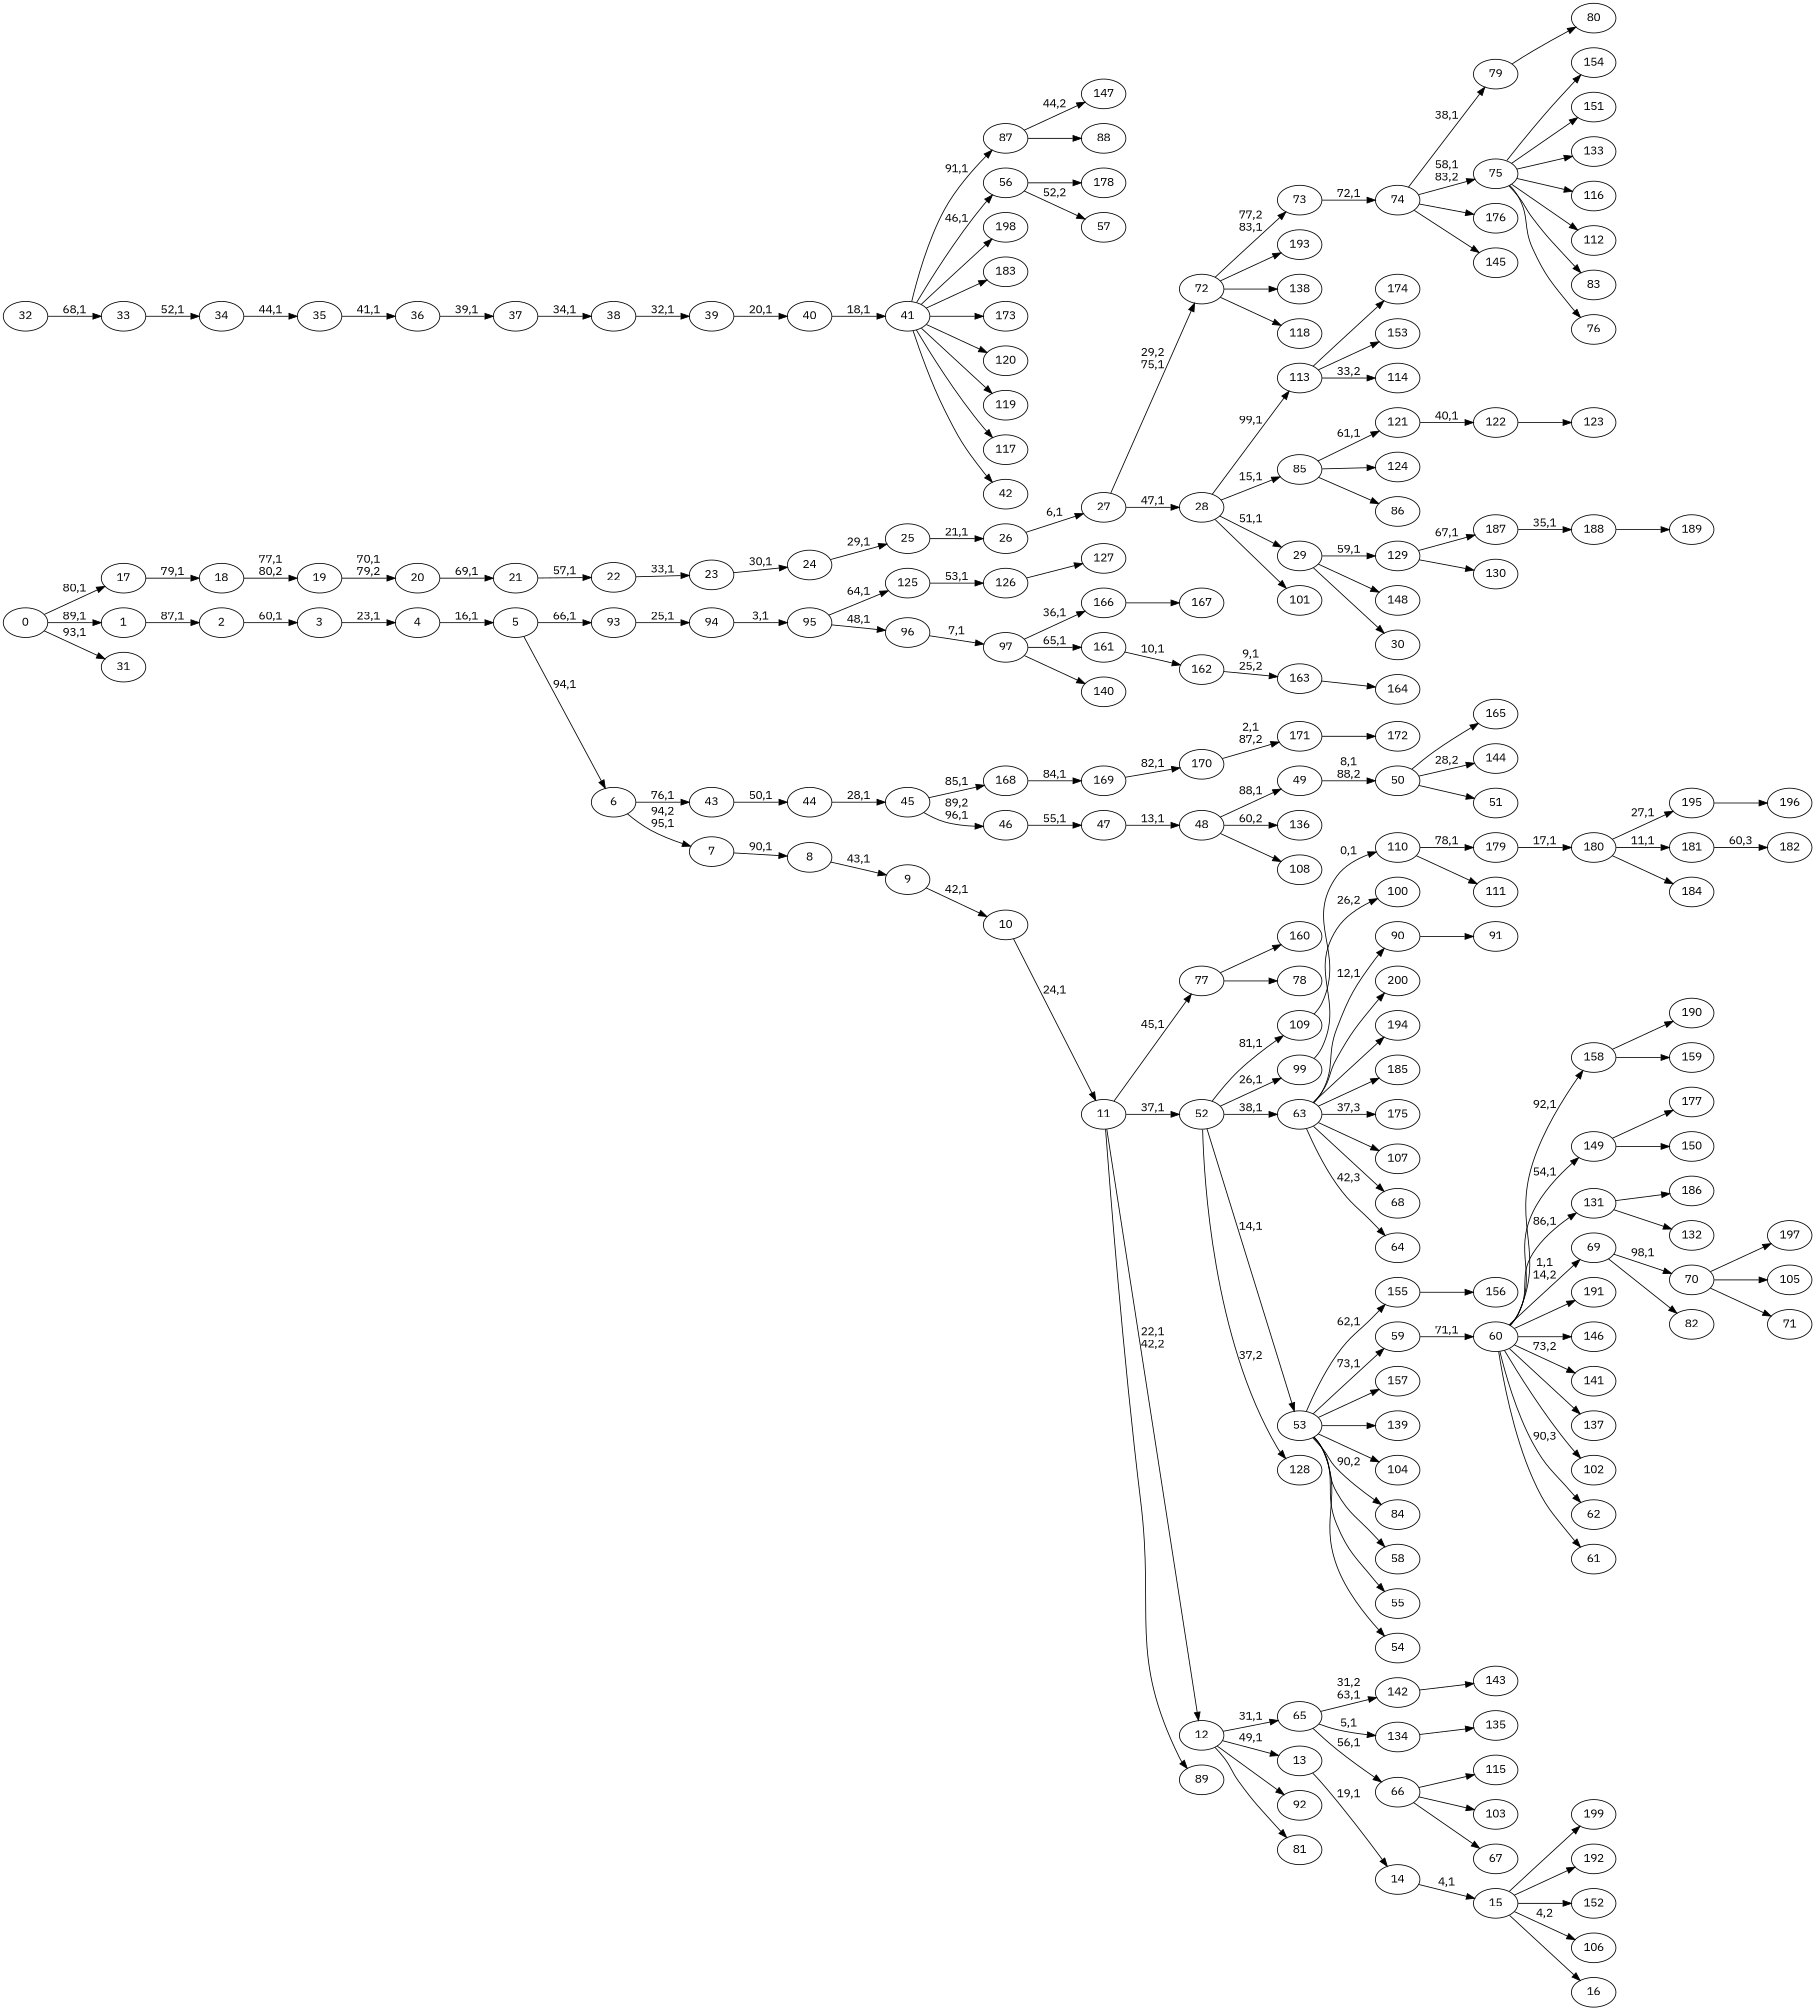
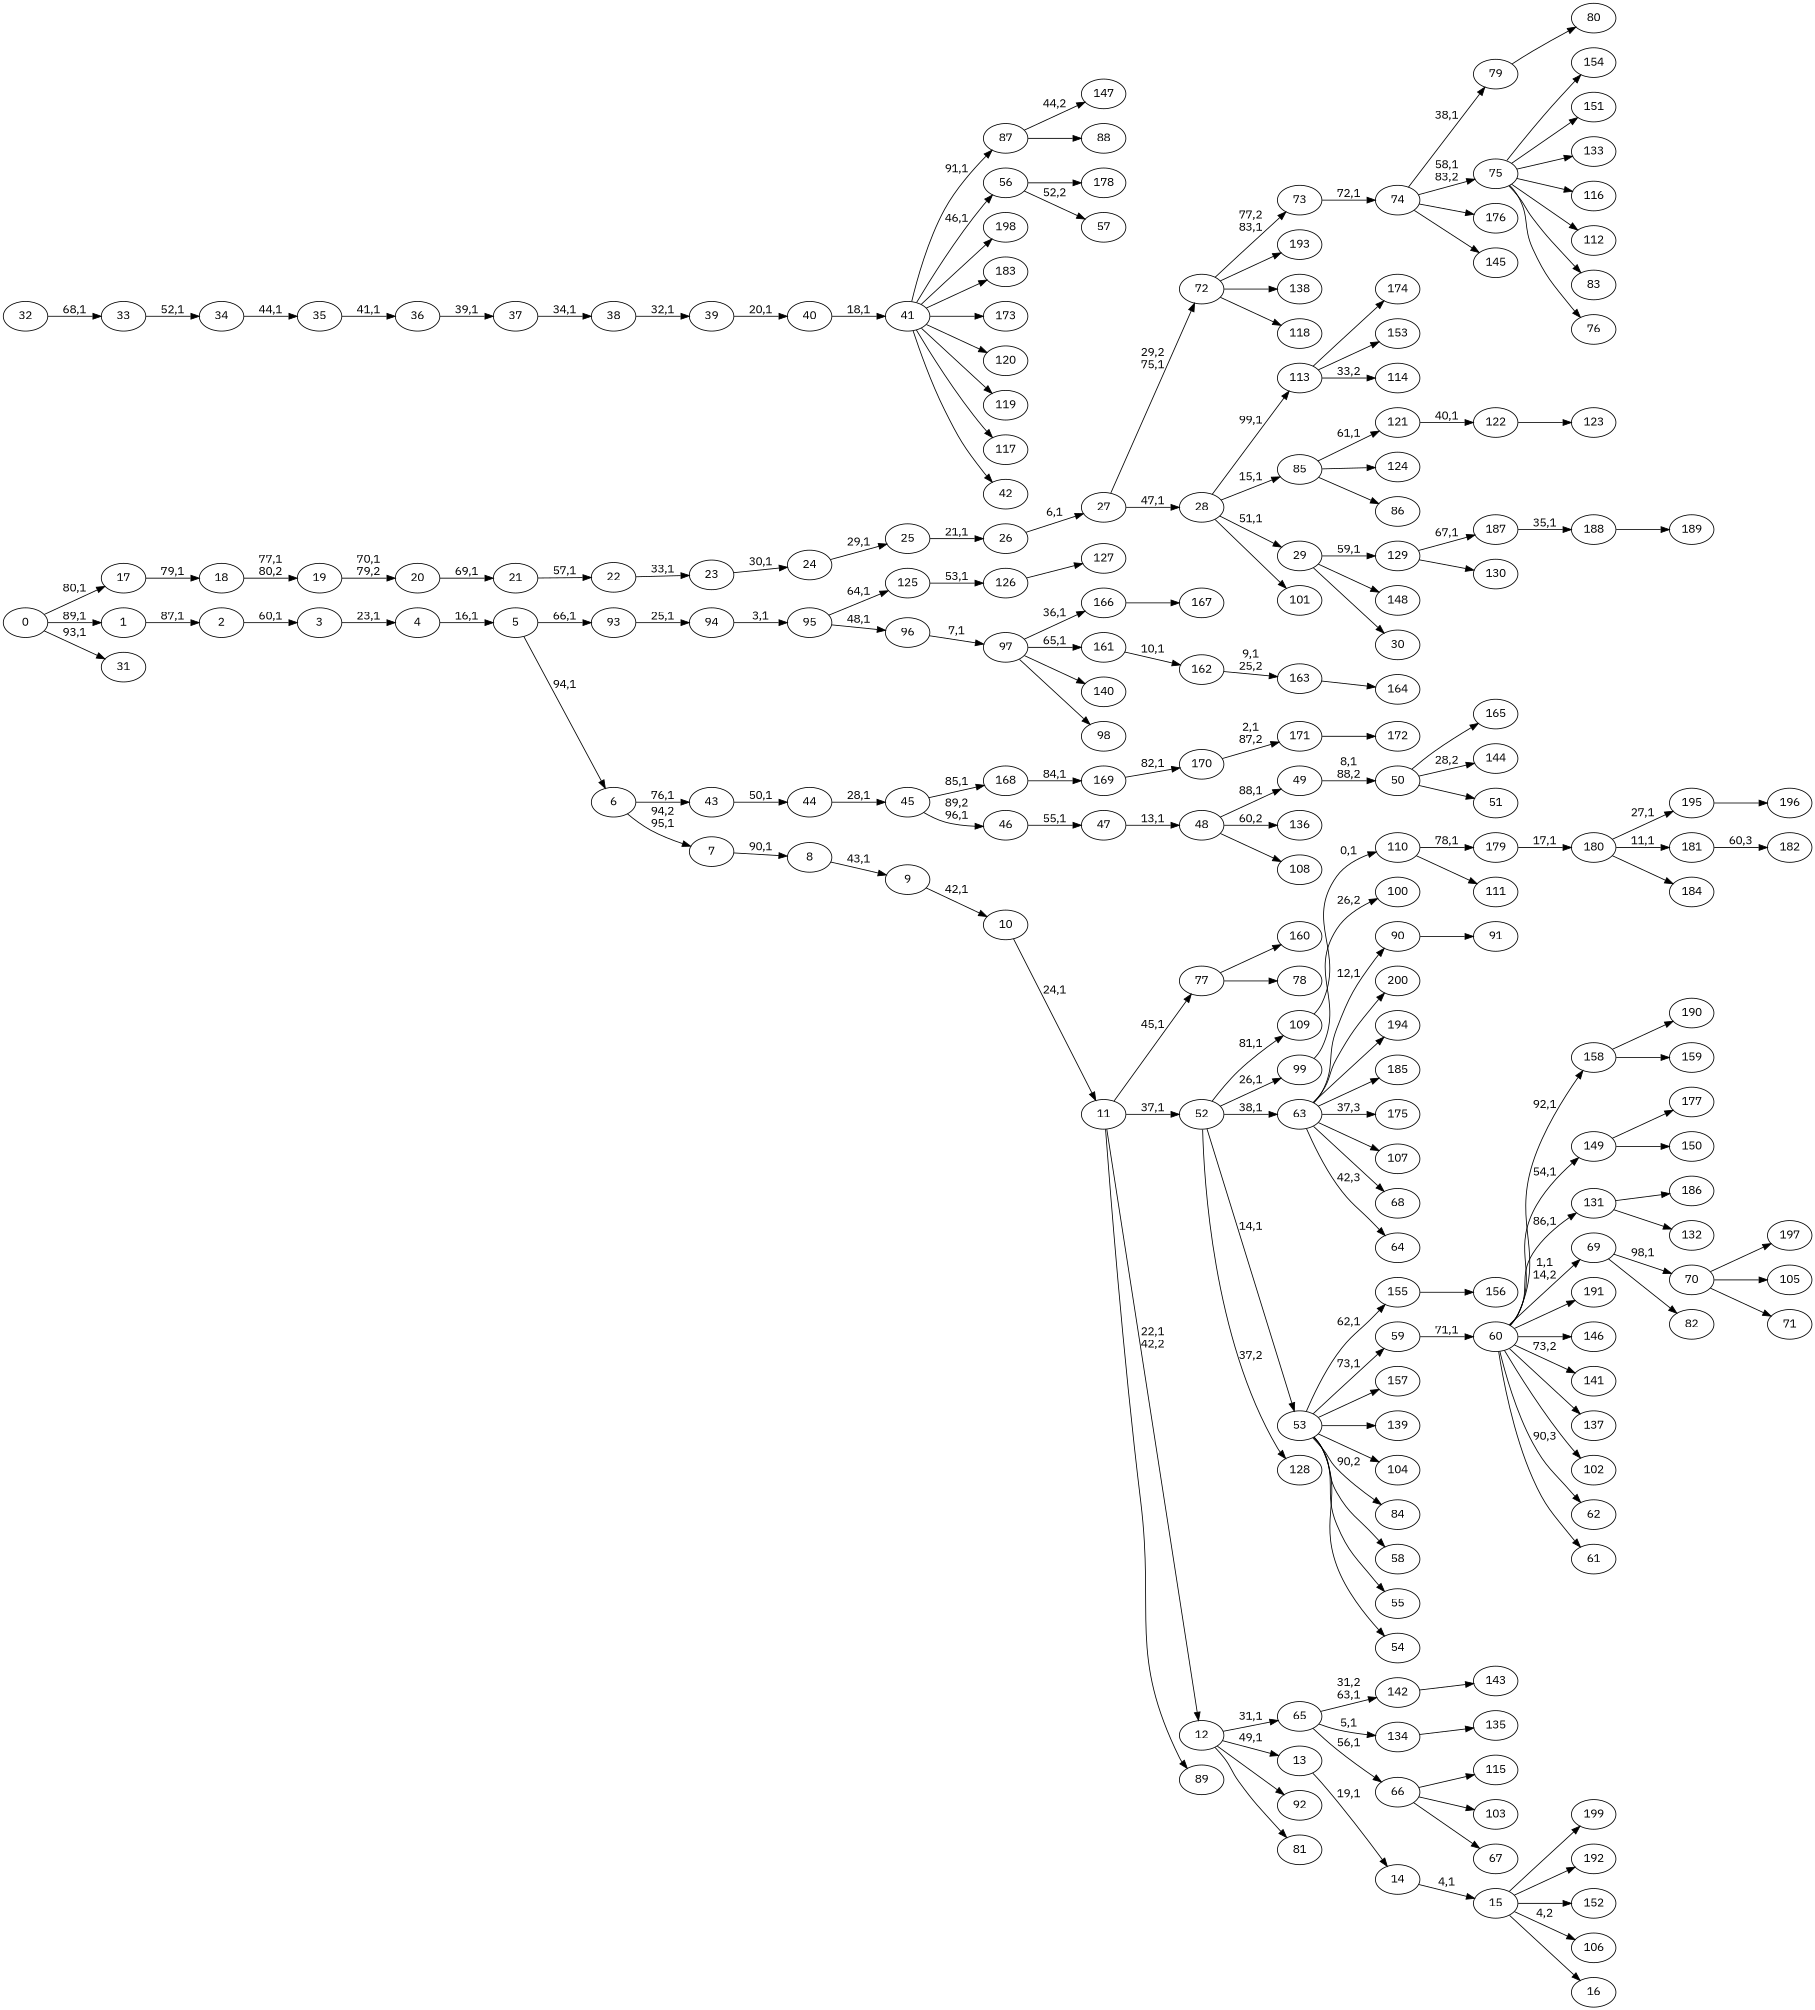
none -> (1104, 736)
